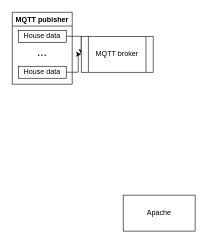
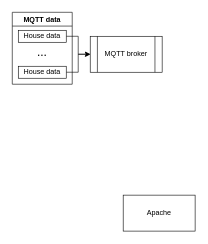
(42, 20) -> (42, 20)
(117, 54) -> (126, 54)
